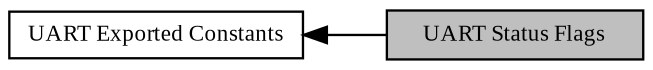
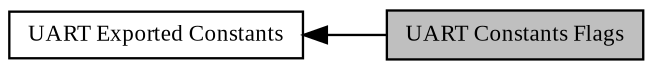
(515, 35) -> (515, 35)
